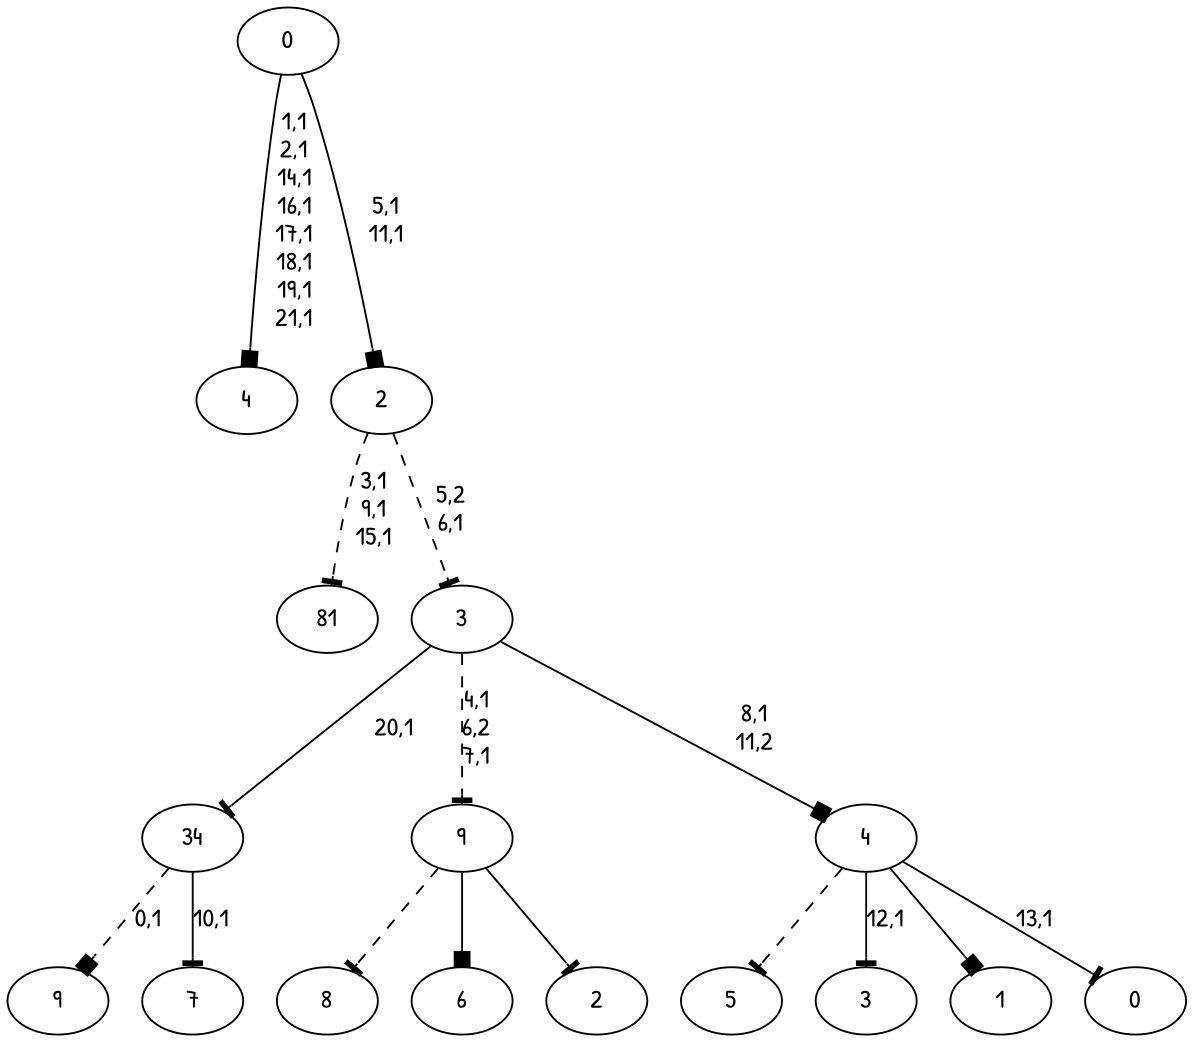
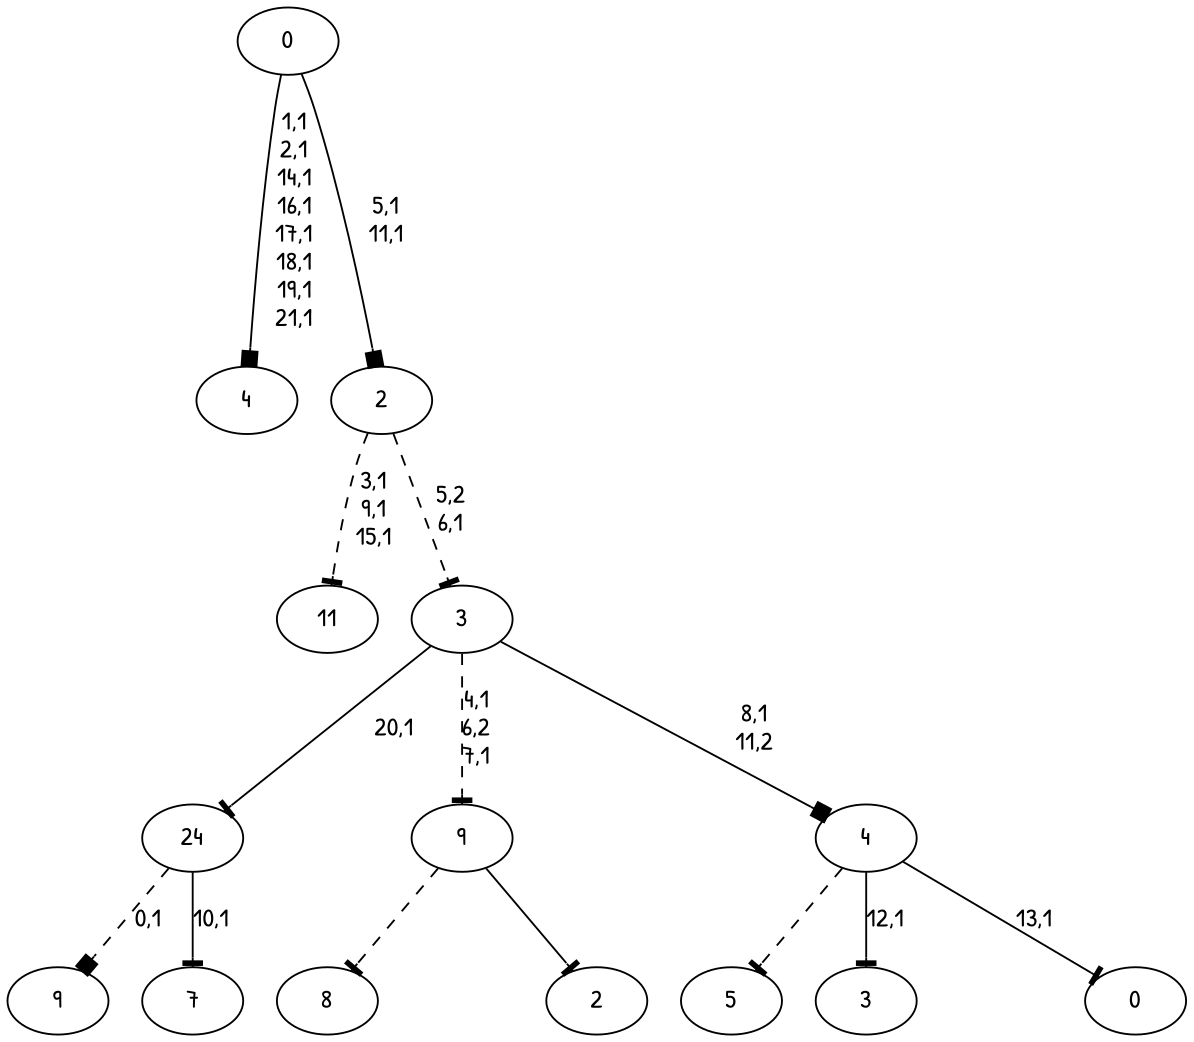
(327, 619) -> (327, 619)
(193, 838) -> (193, 838)
(462, 1001) -> none
(1001, 1001) -> none
